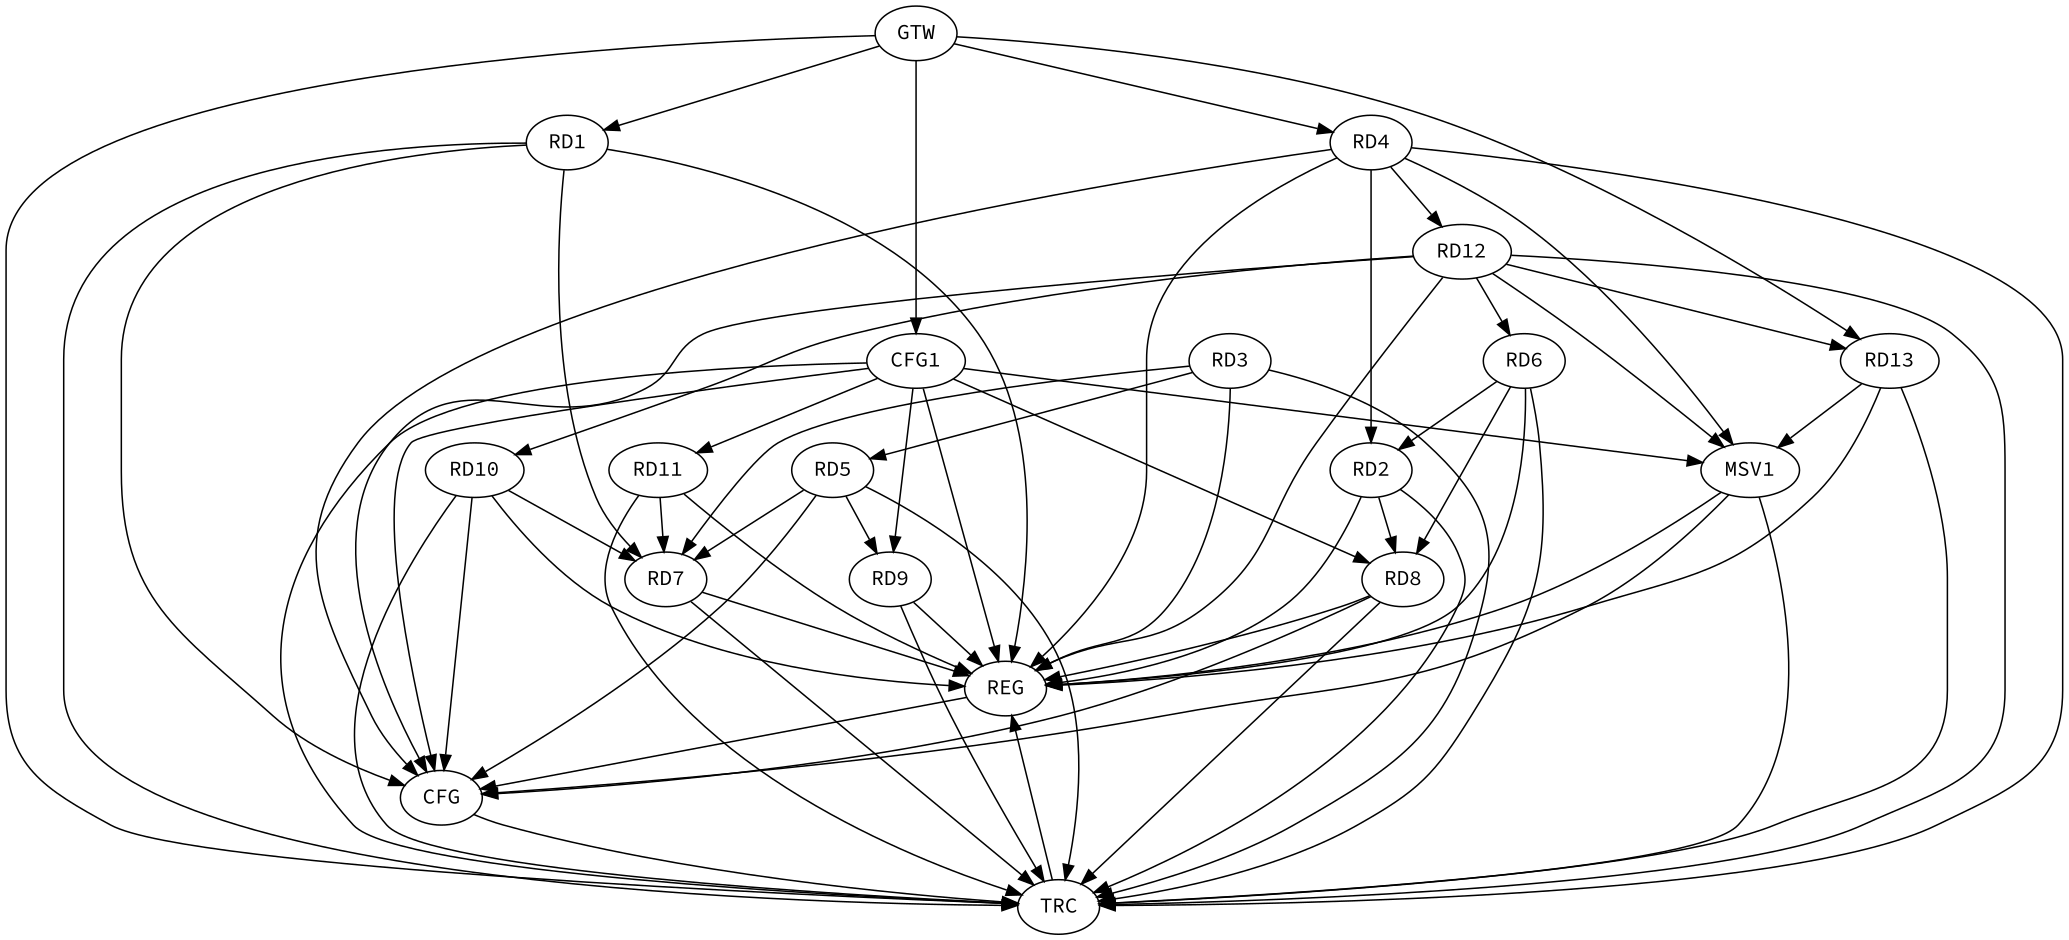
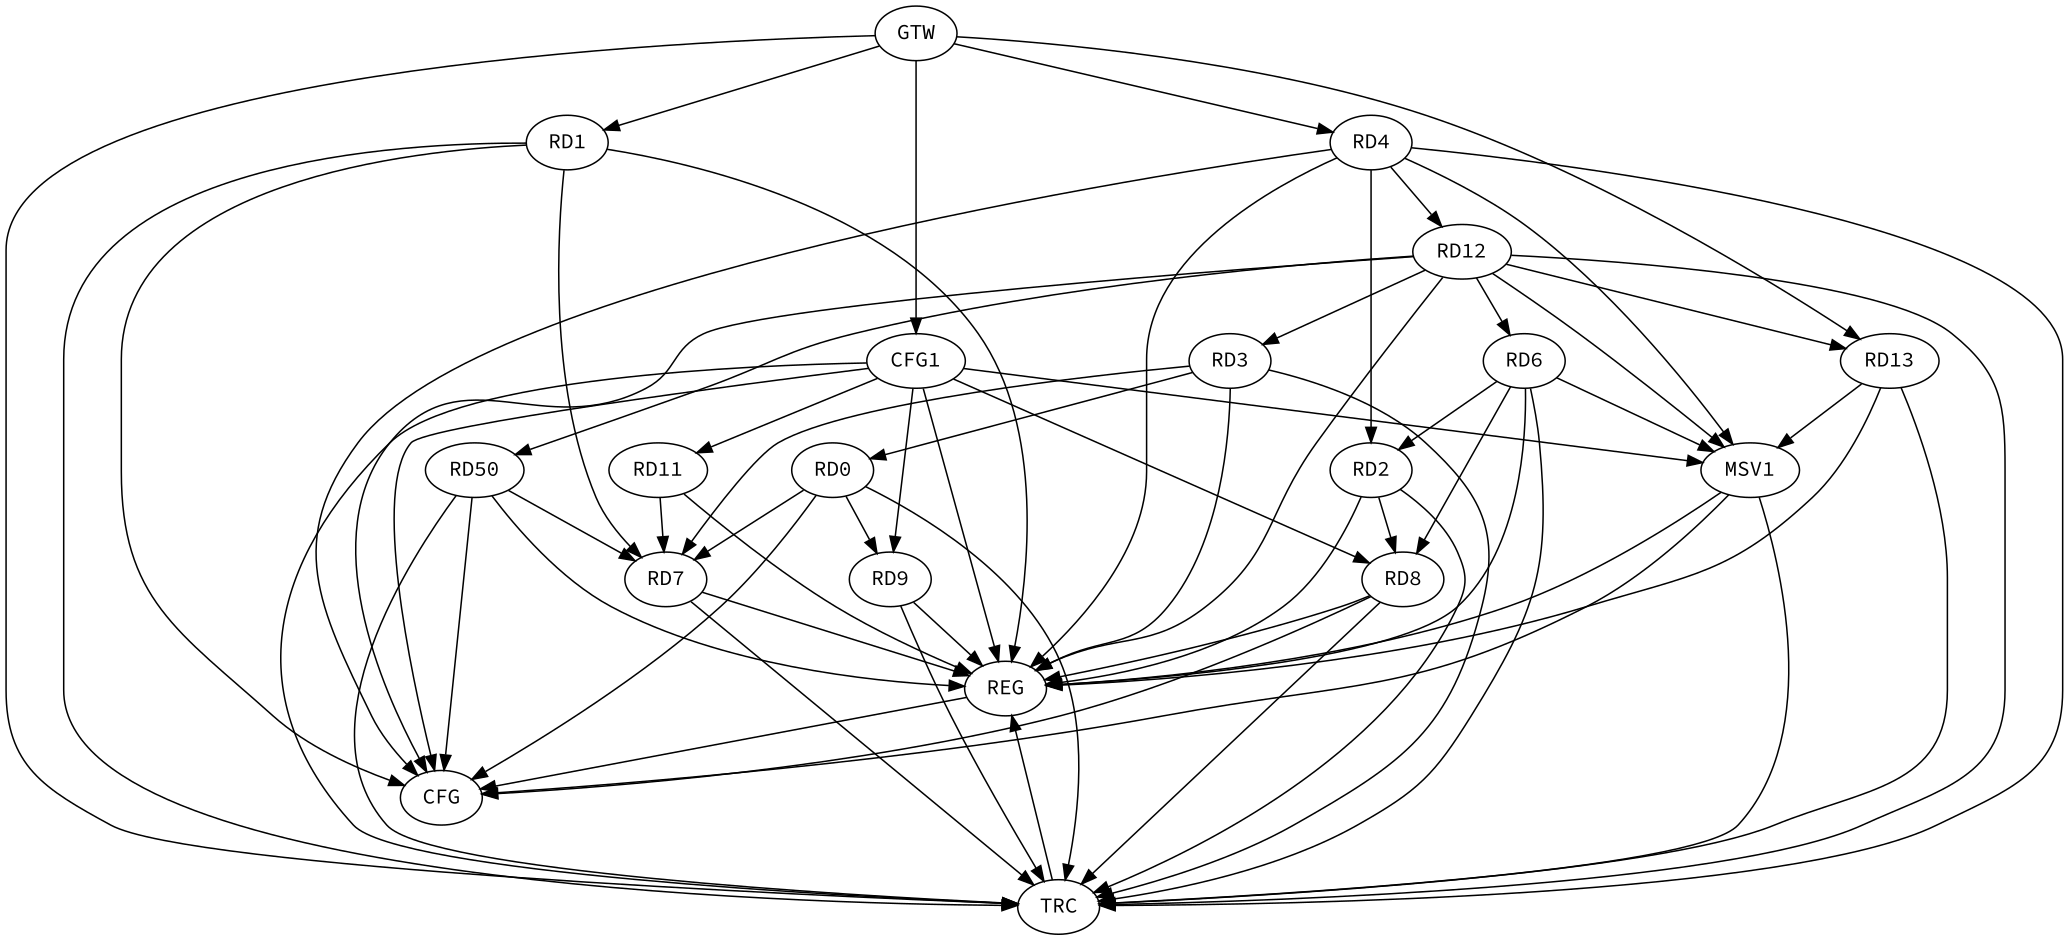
none -> (1351, 304)
none -> (1628, 411)
(475, 470) -> (475, 470)
(833, 470) -> (833, 470)
(745, 759) -> none
(735, 872) -> none
